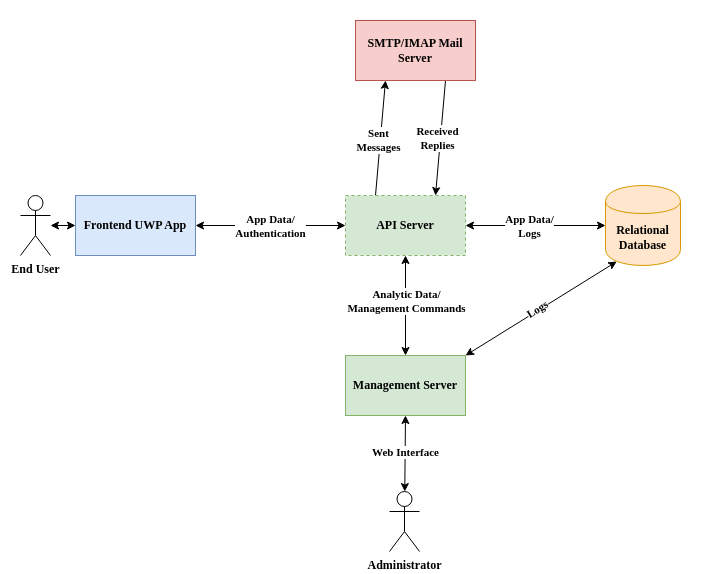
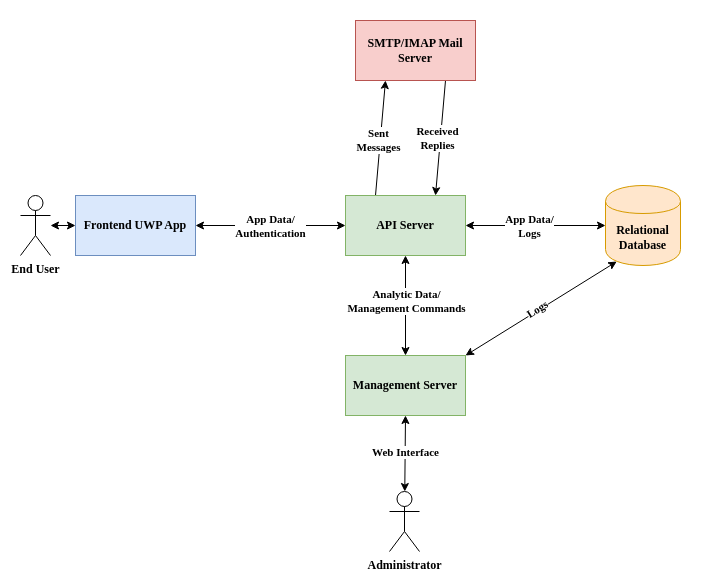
(406, 226) -> (406, 226)
